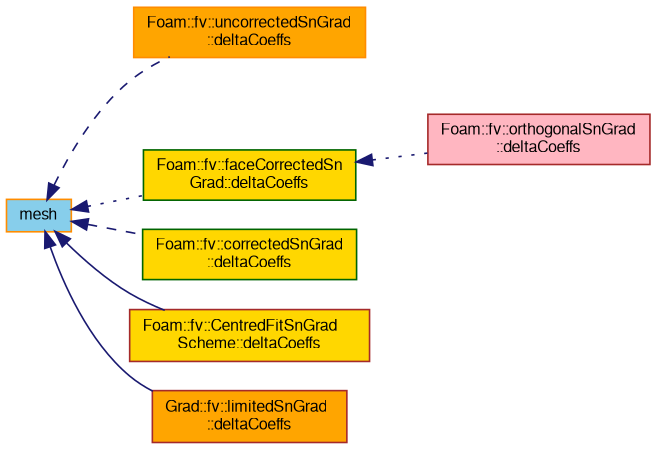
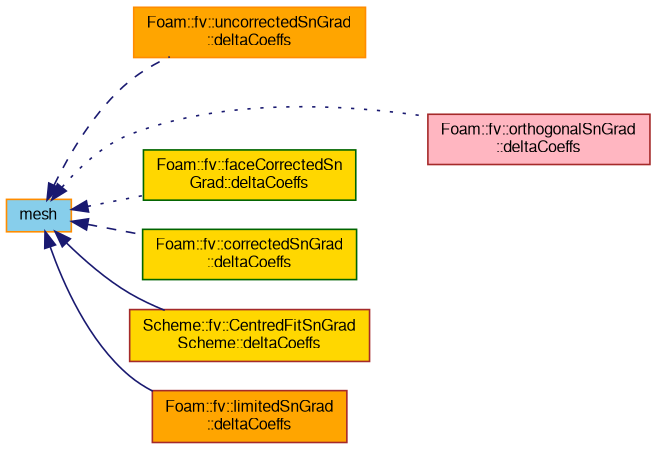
(400, 156) -> (234, 111)
(250, 336) -> (250, 336)
(250, 417) -> (250, 417)
